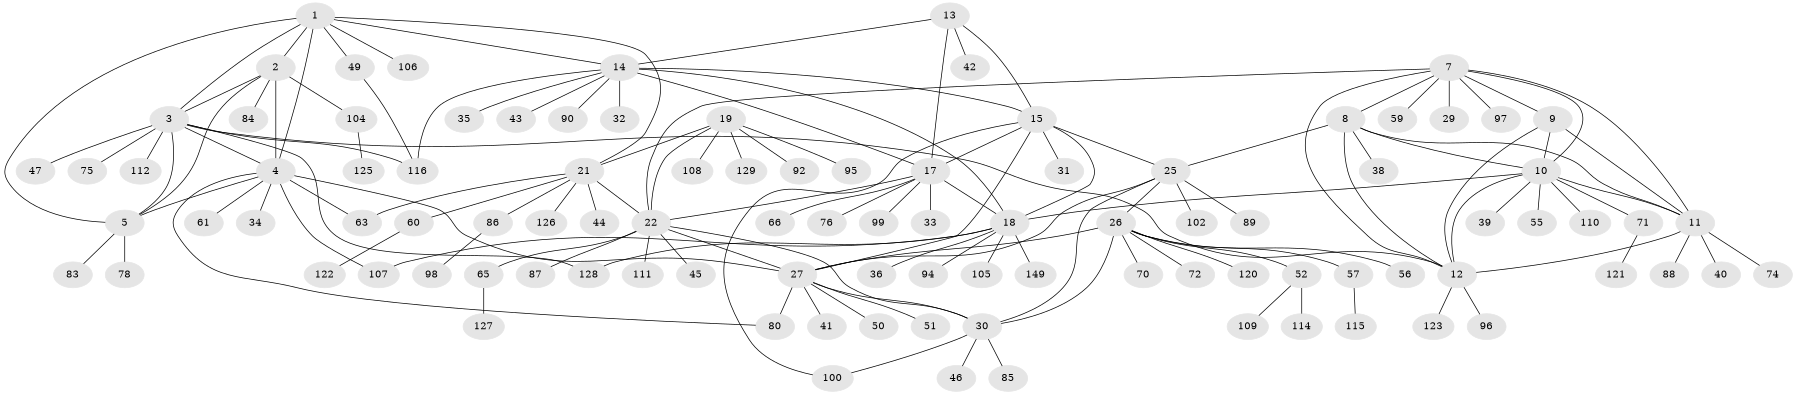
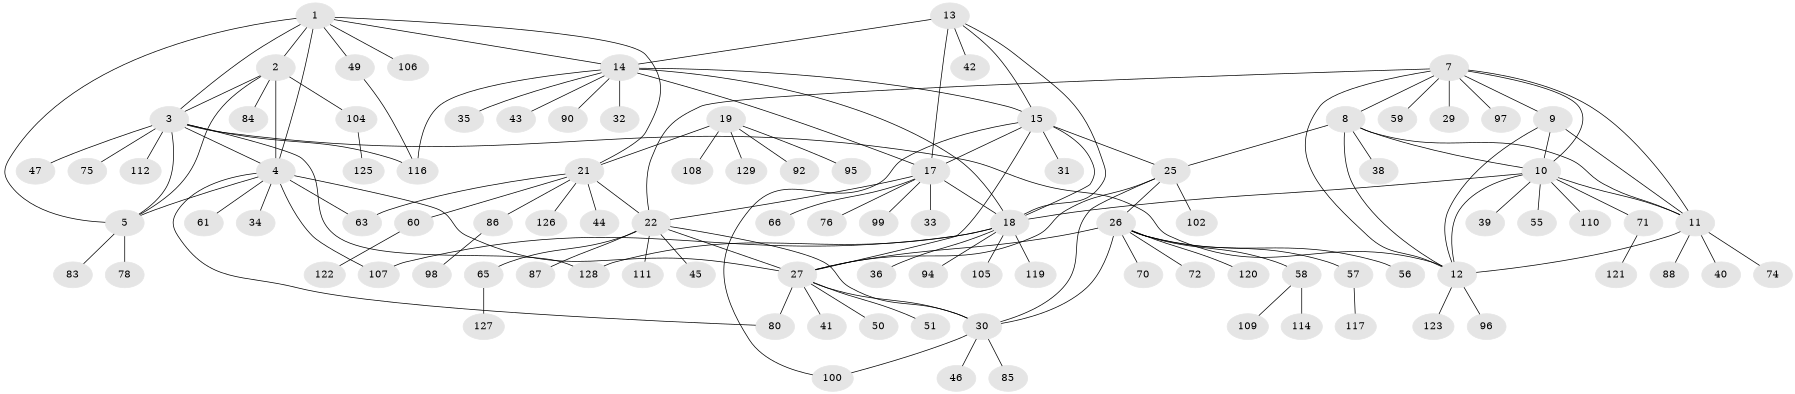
none -> (1085, 120)
(665, 158) -> none
(1250, 223) -> none
(1036, 275) -> (1036, 275)
(1302, 275) -> (1302, 275)
(1356, 327) -> (1356, 327)
